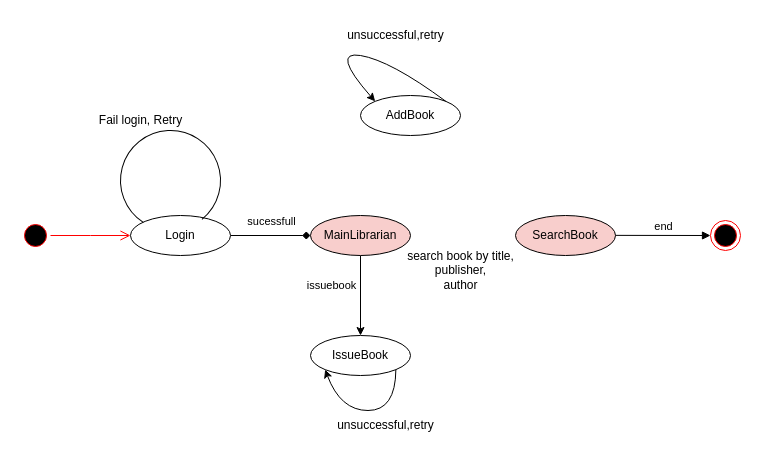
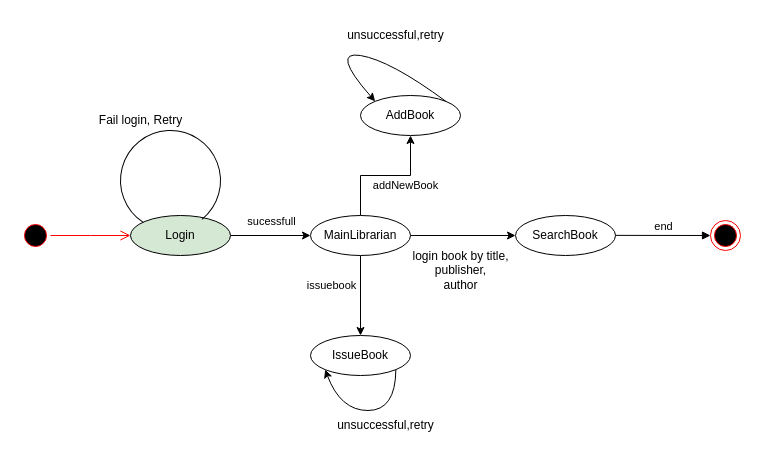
none -> (382, 176)
(181, 236) -> (181, 236)
(301, 236) -> (302, 236)
(361, 236) -> (361, 236)
none -> (460, 236)
(566, 236) -> (566, 236)
(461, 271) -> (461, 271)
